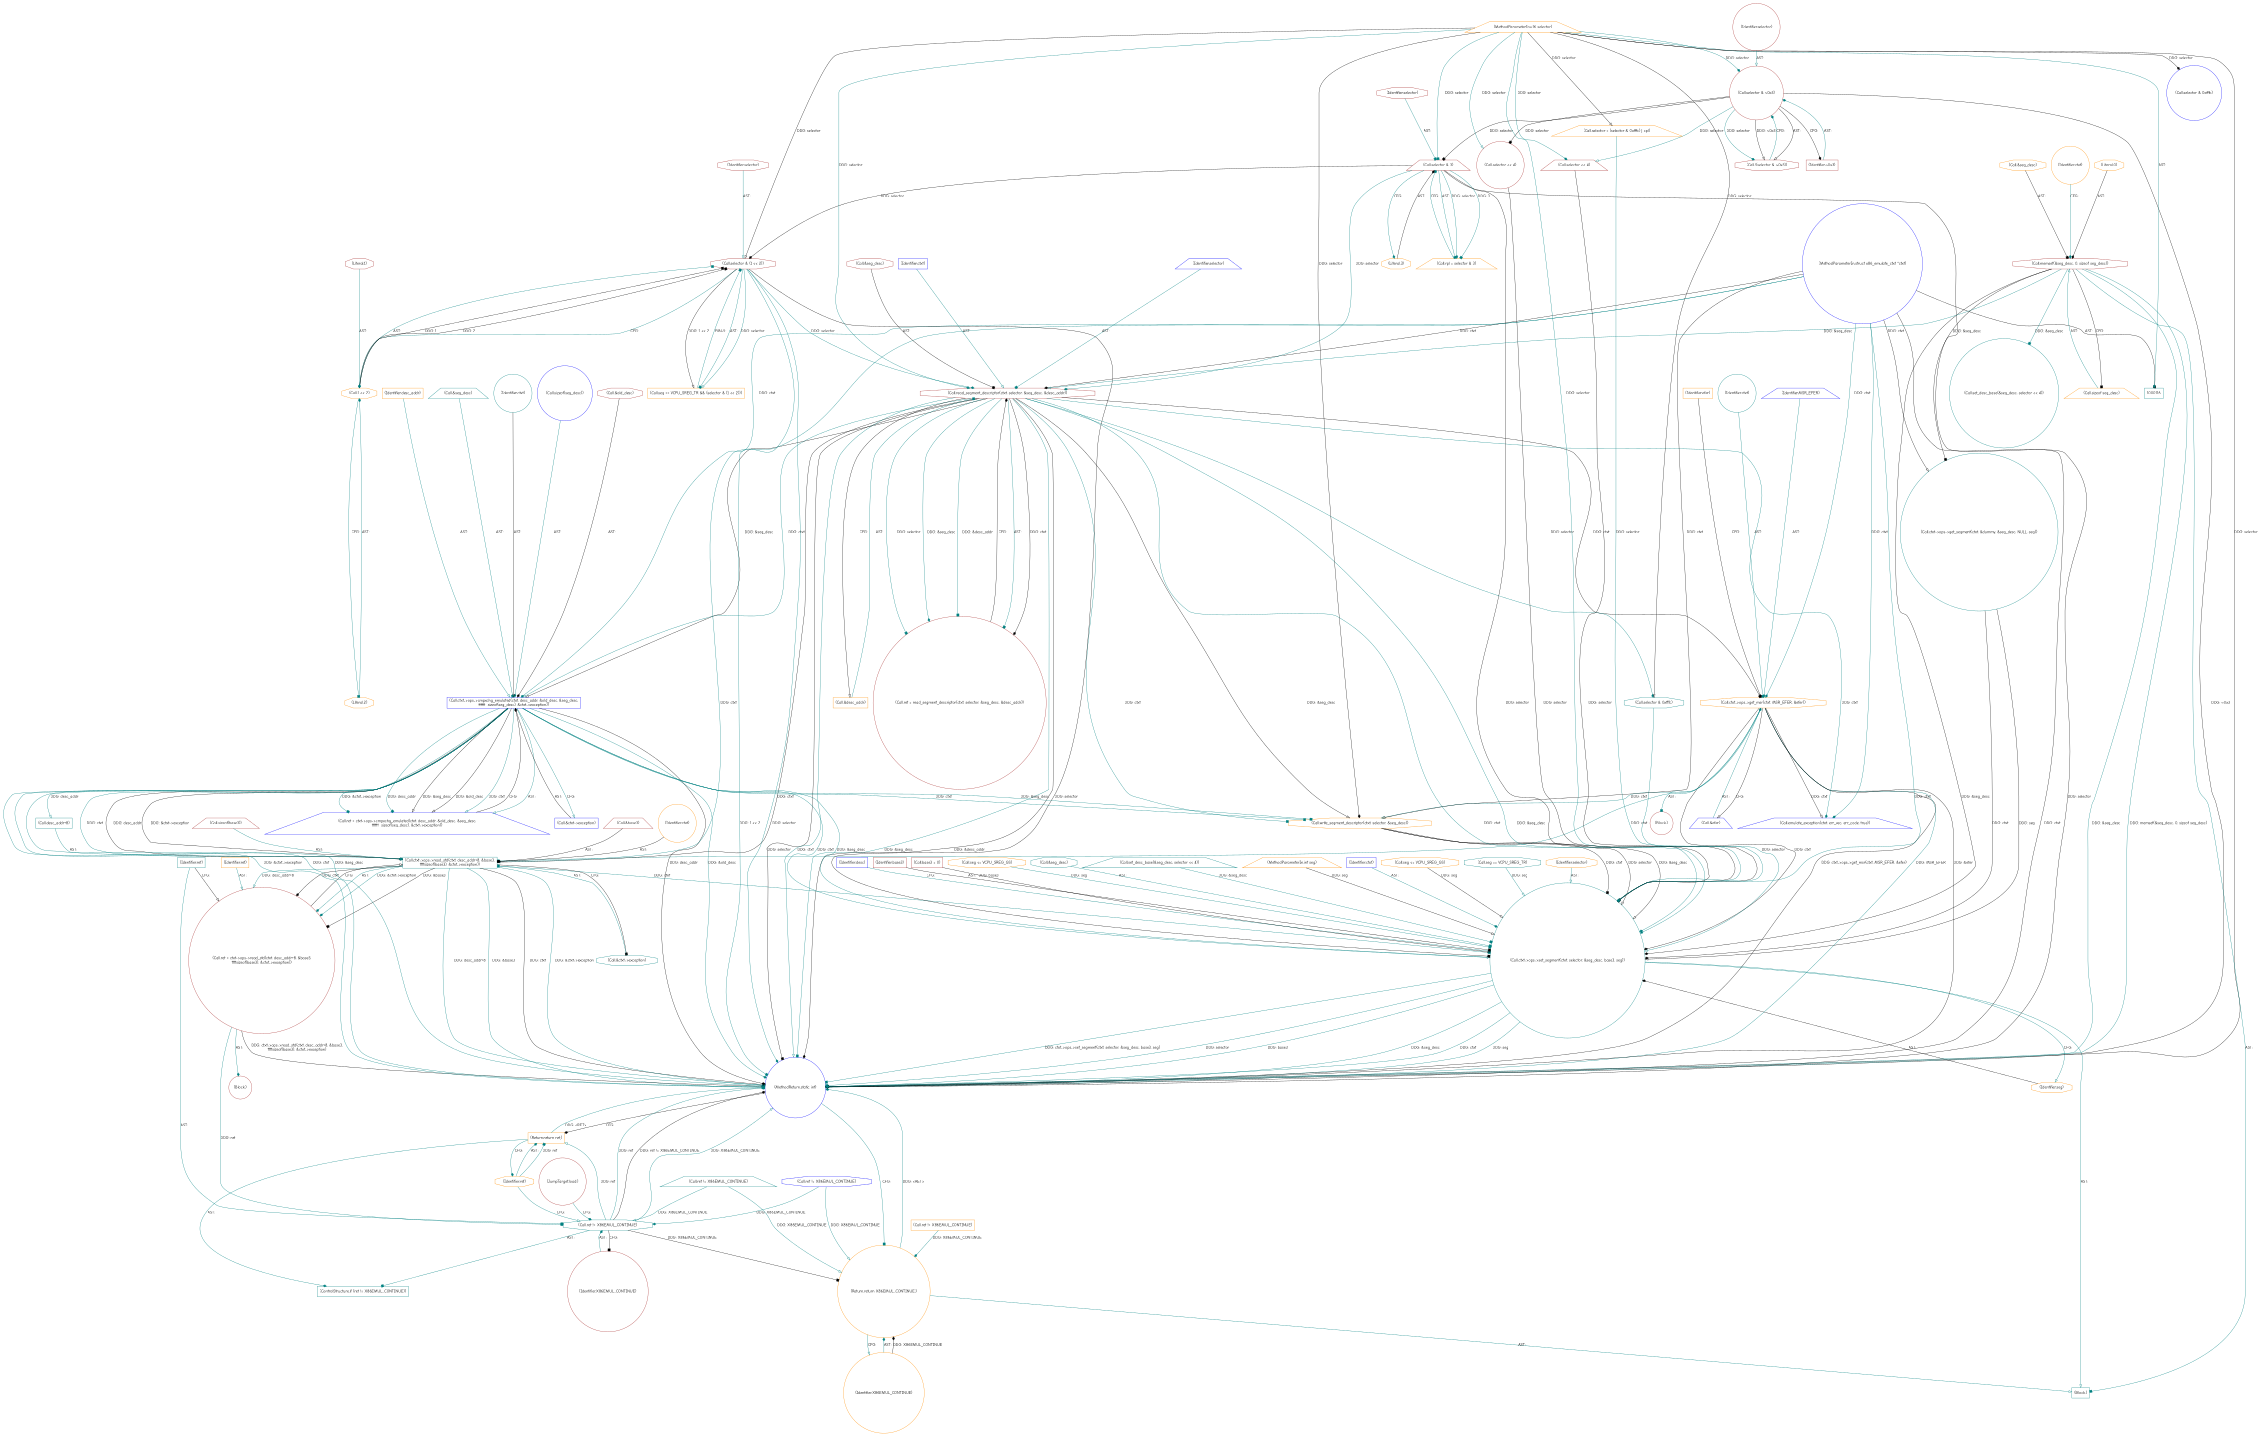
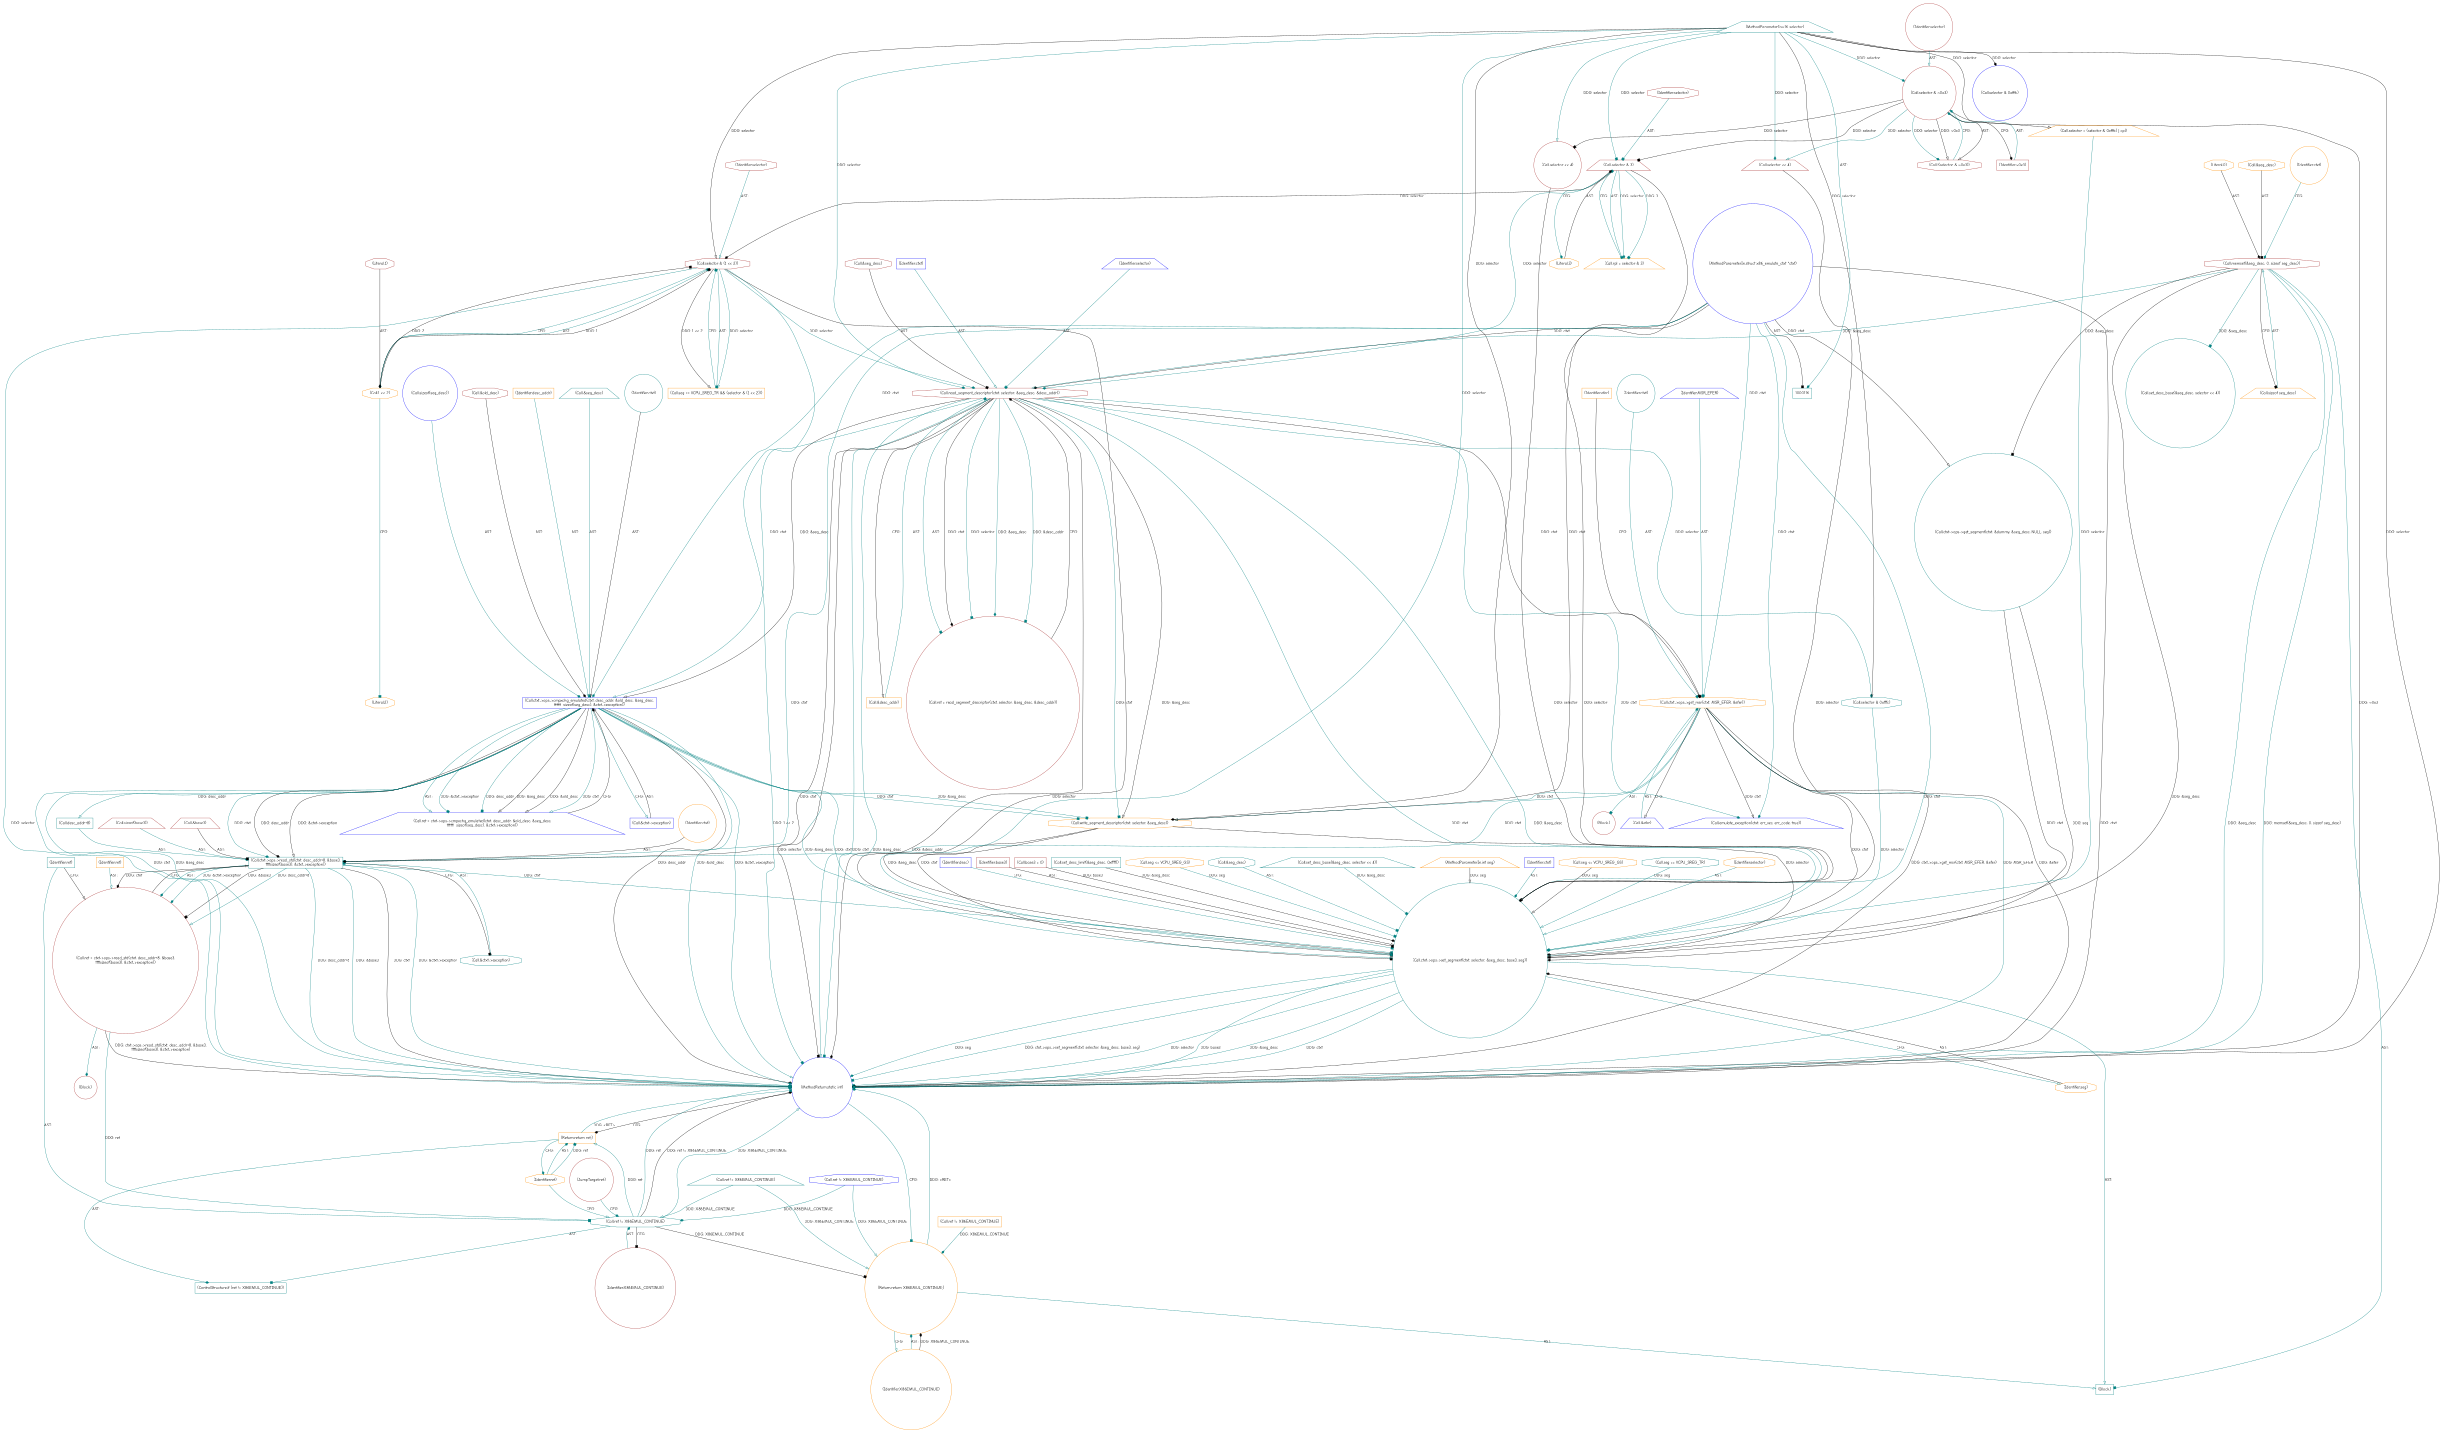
(1523, 27) -> (1775, 27)
(359, 327) -> (380, 330)
(721, 331) -> (713, 331)
(362, 550) -> none
none -> (1086, 863)
(2055, 899) -> none
(563, 1182) -> (592, 1180)
